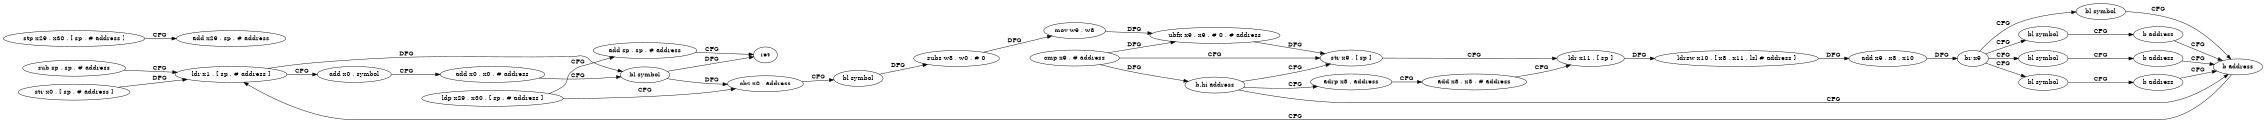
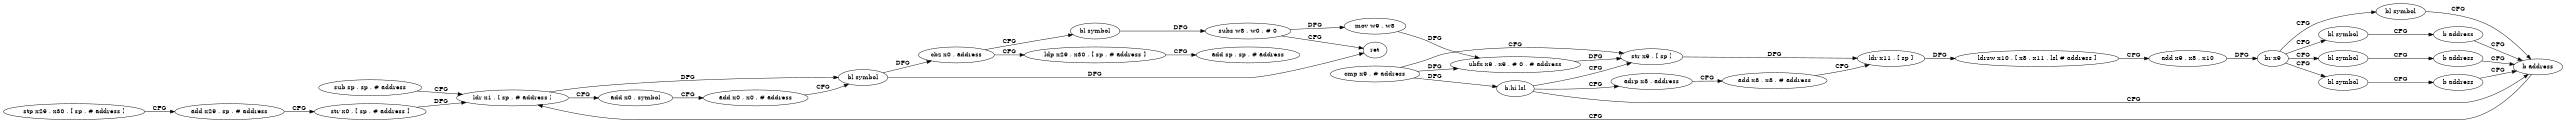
(722, 53) -> (1320, 42)
(1474, 55) -> (1775, 54)
(1834, 55) -> (2134, 55)
(1215, 85) -> (1515, 89)
(647, 97) -> (1007, 55)
none -> (297, 112)
